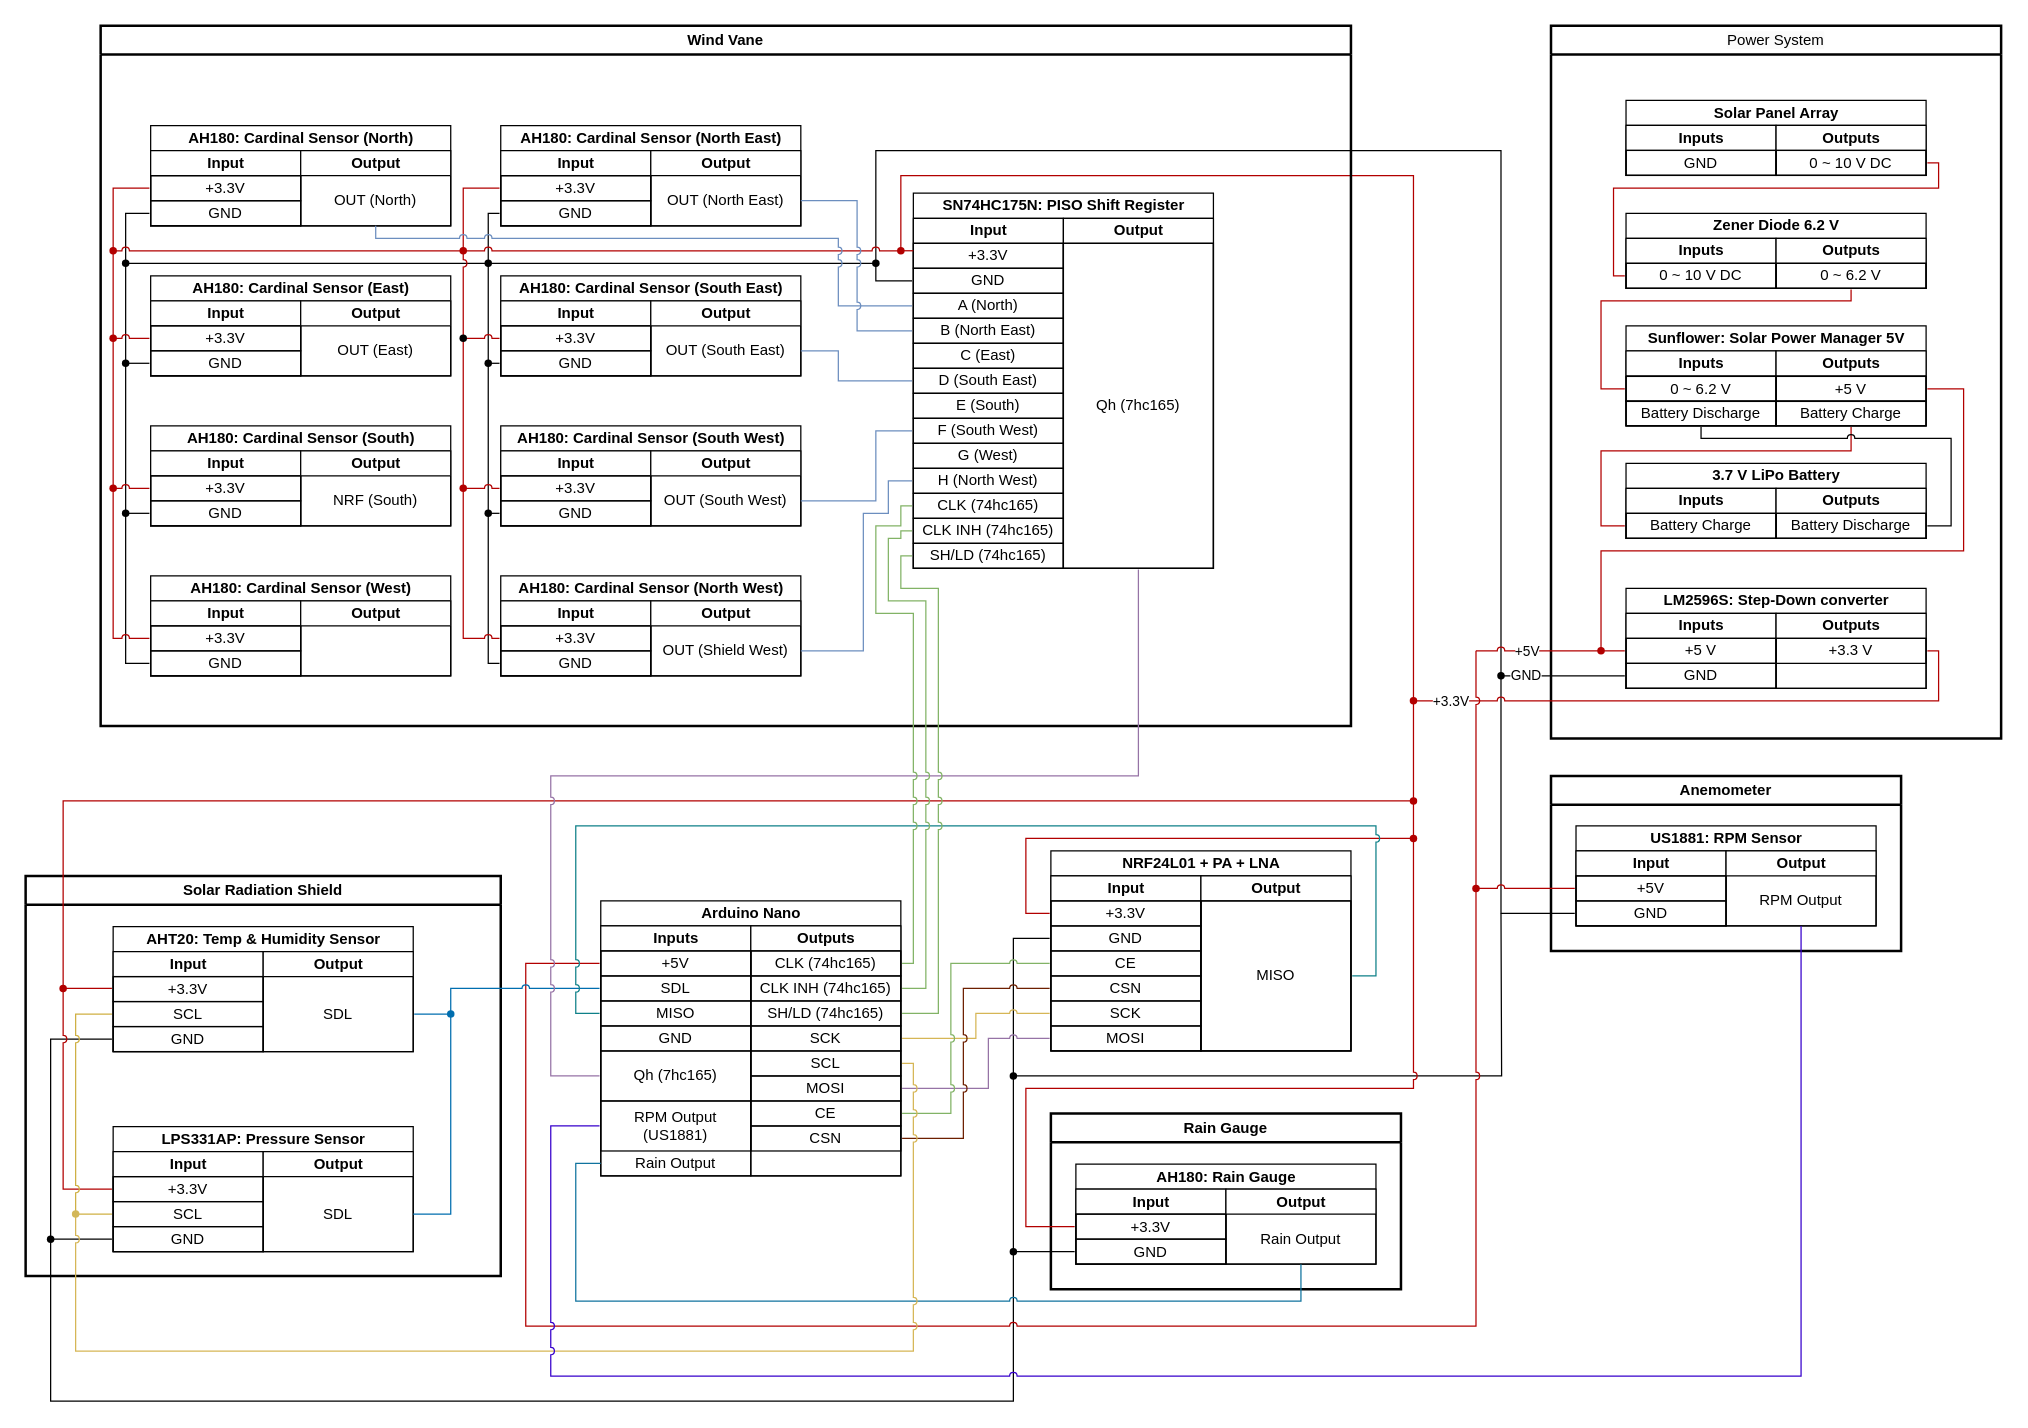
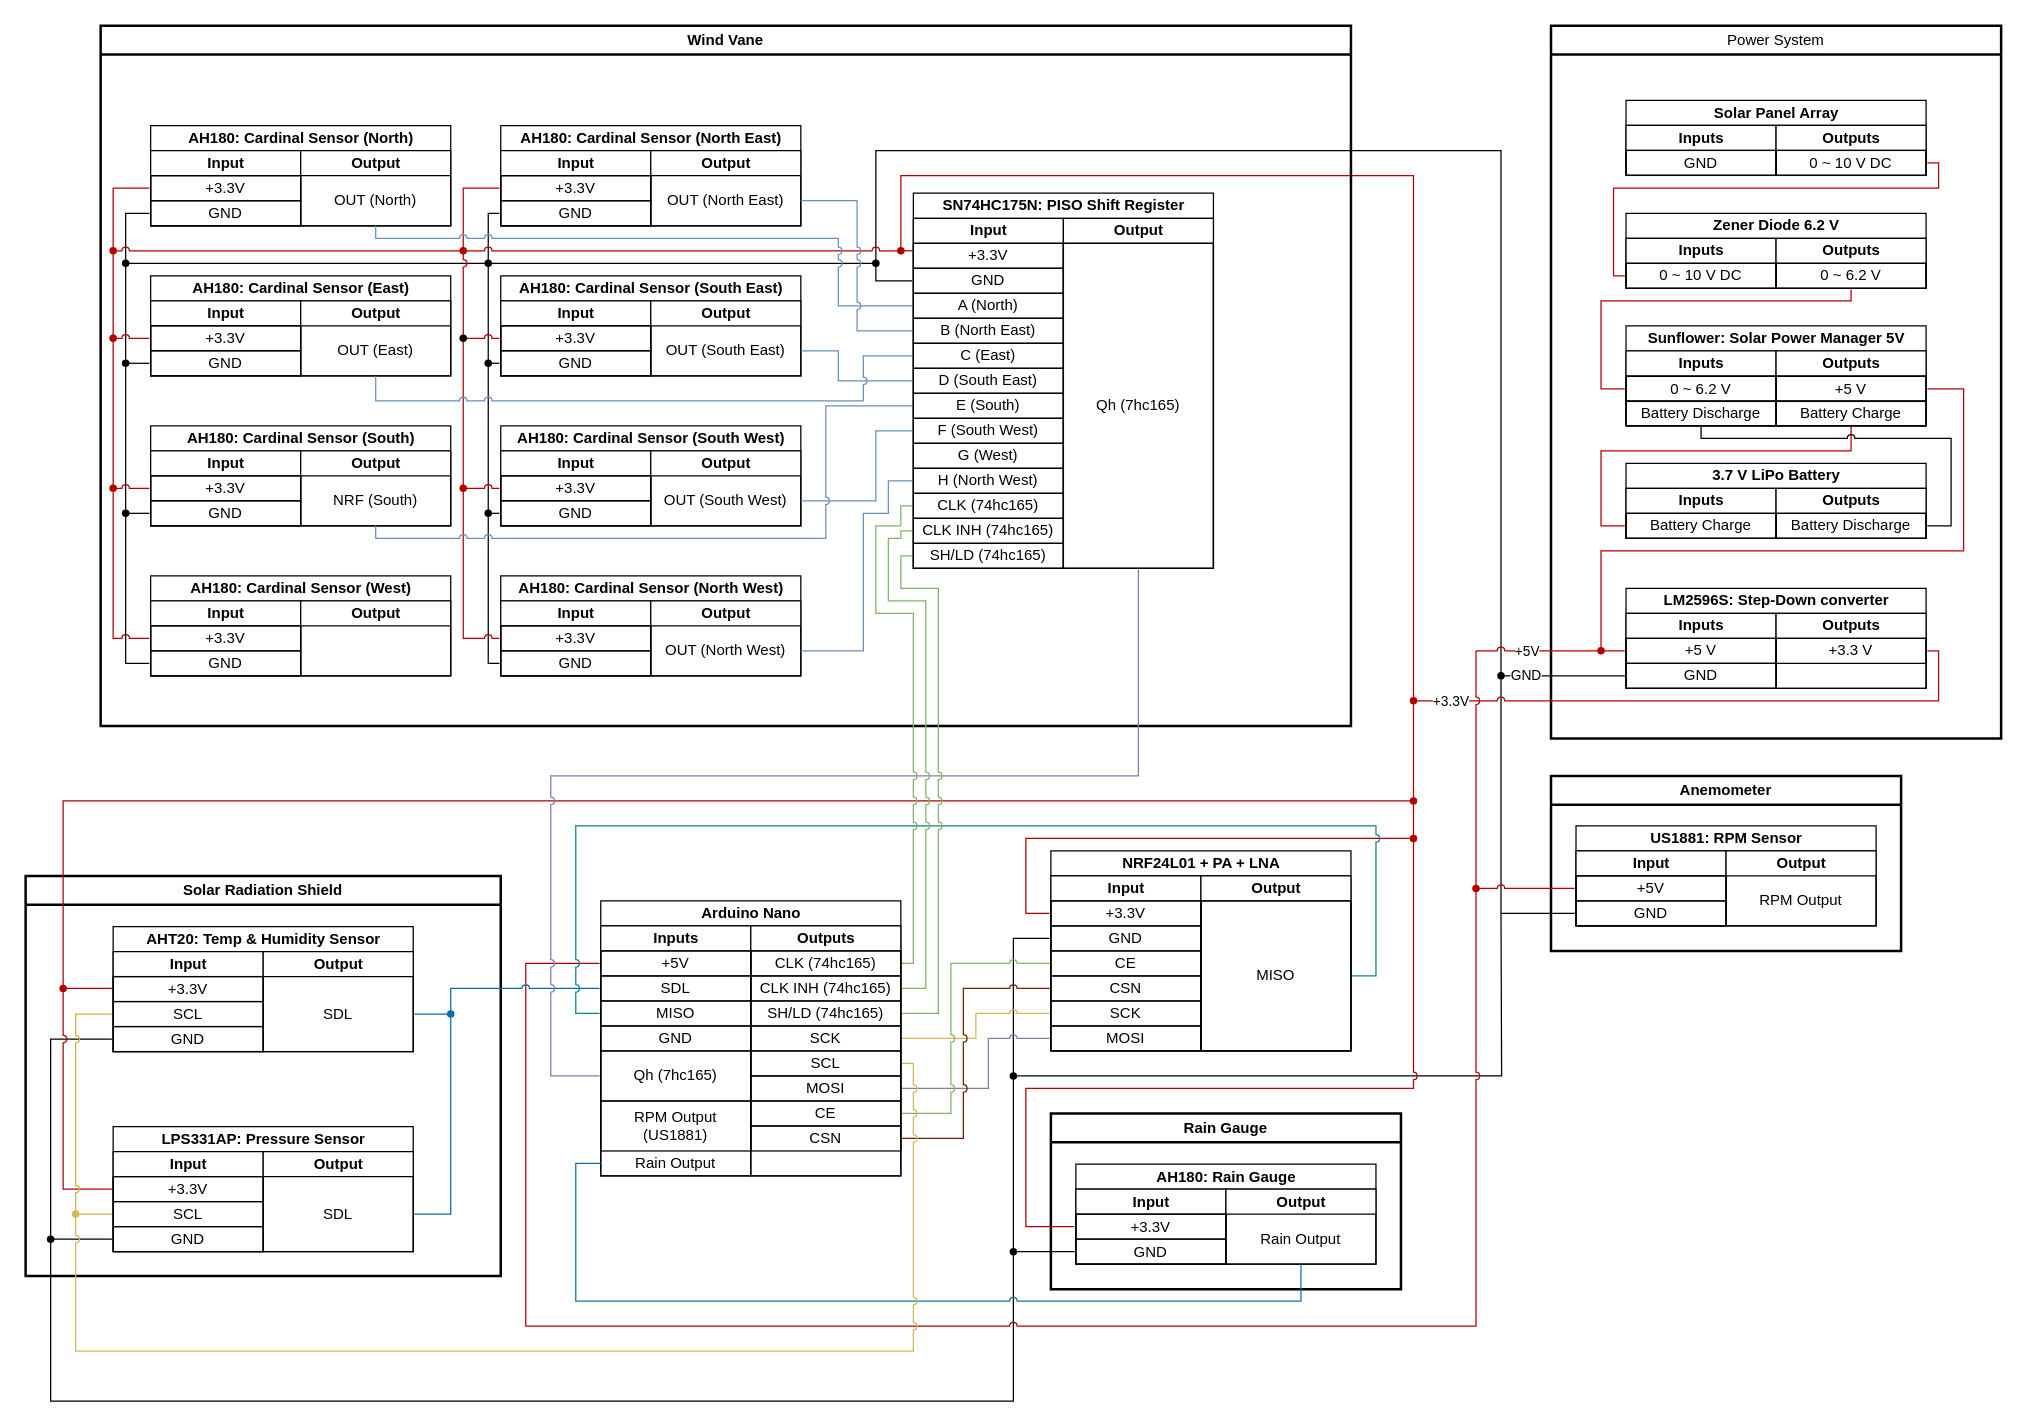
none -> (652, 401)
none -> (702, 538)
(726, 651) -> (726, 651)
(1247, 1376) -> none
